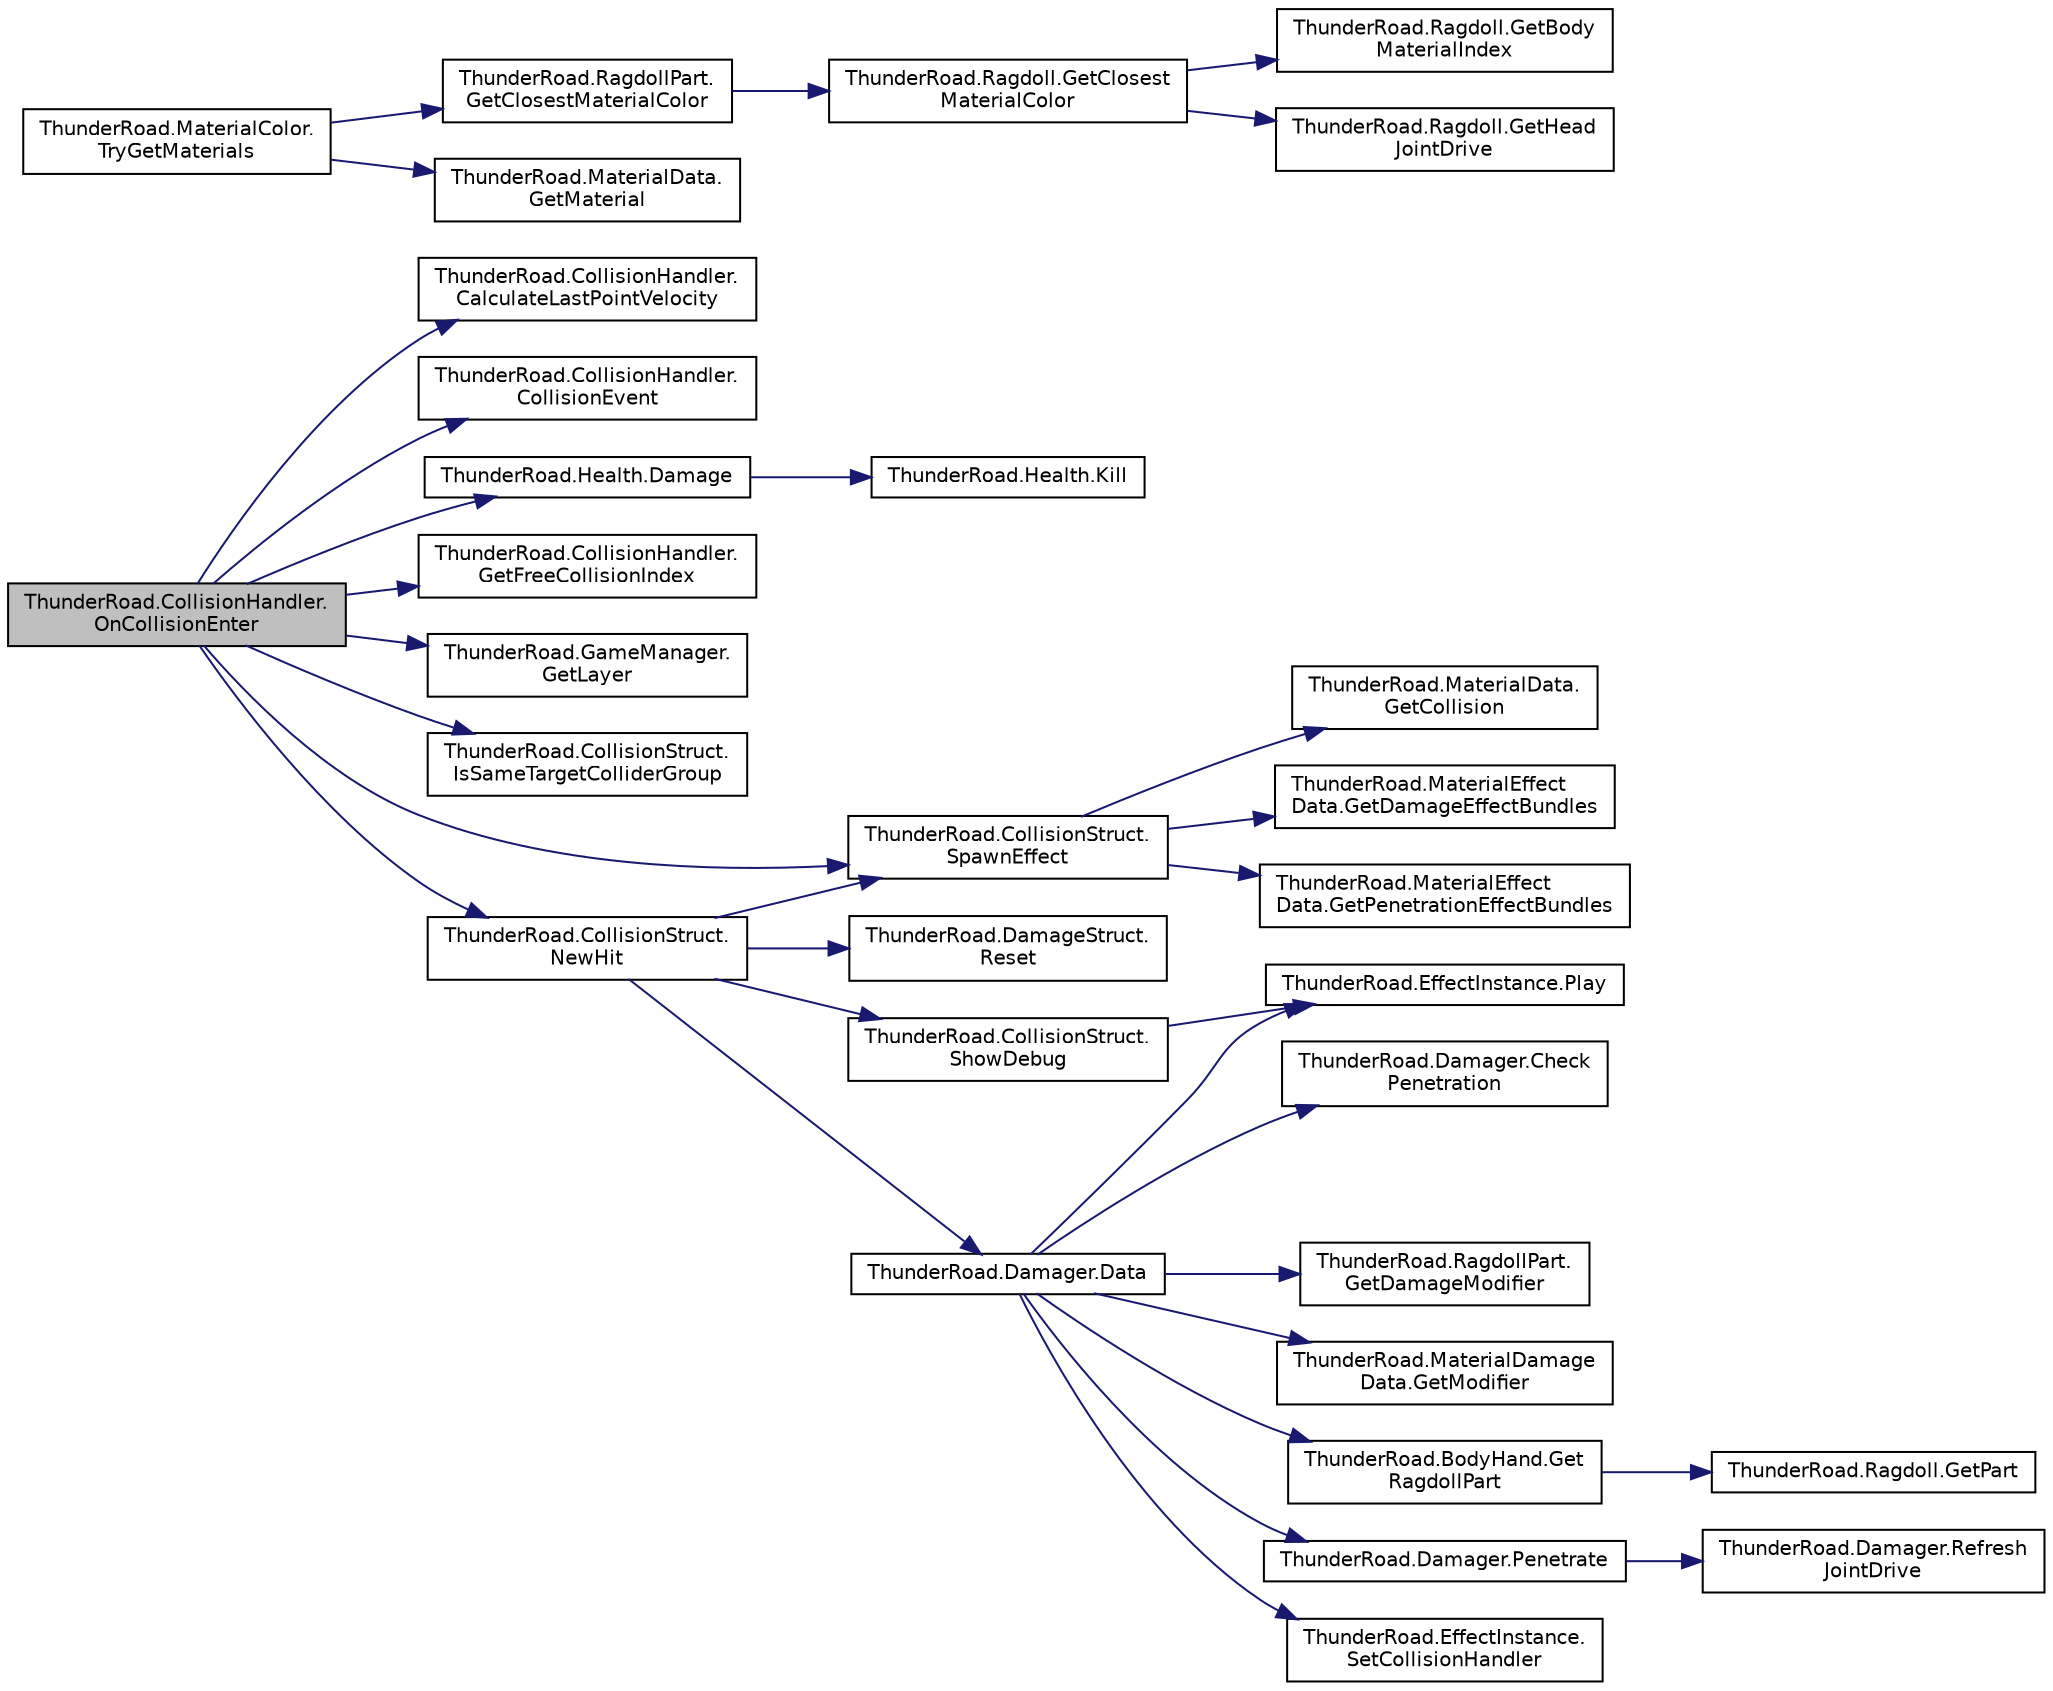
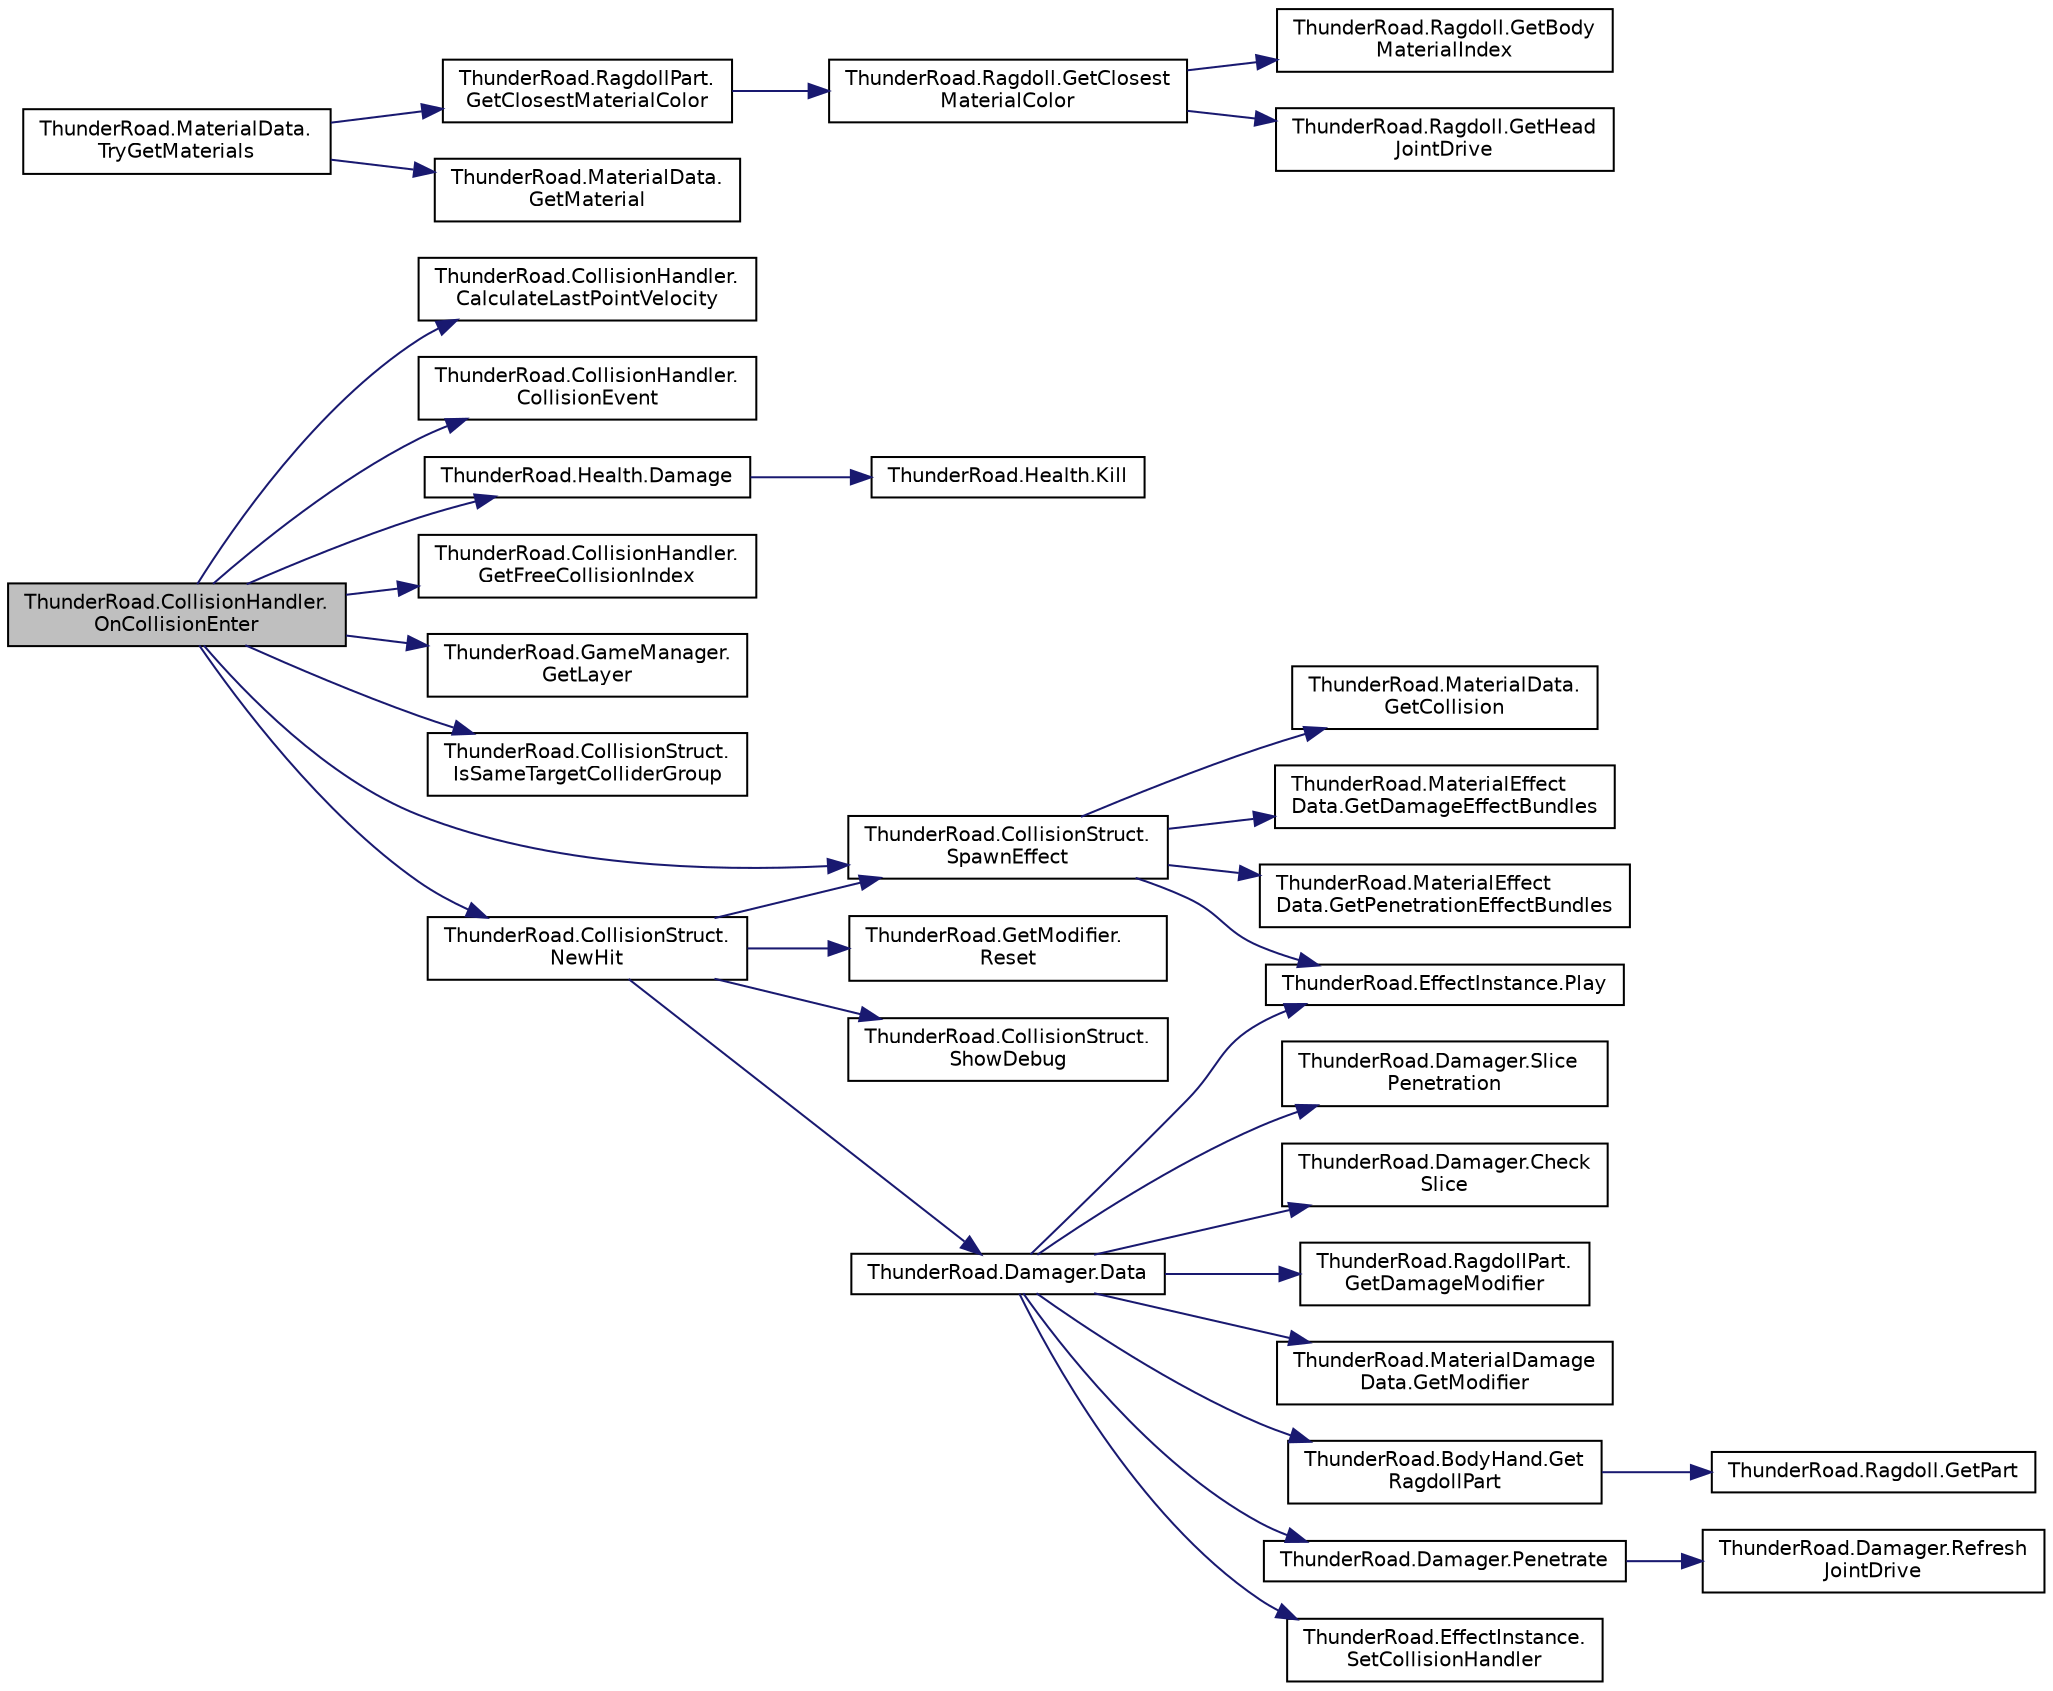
(177, 142) -> (177, 142)
(1008, 948) -> (1008, 948)
(1231, 1016) -> (1218, 918)
(1445, 1074) -> (1445, 1074)
none -> (1445, 1175)
